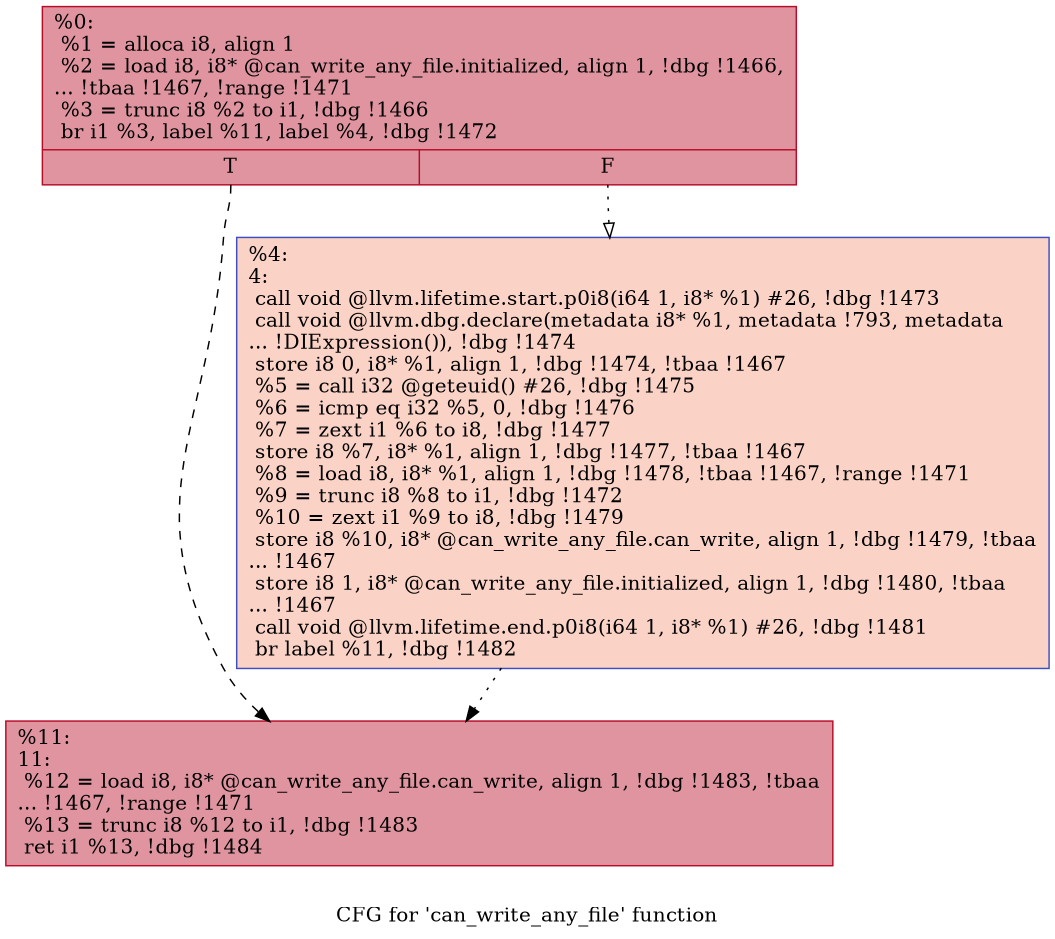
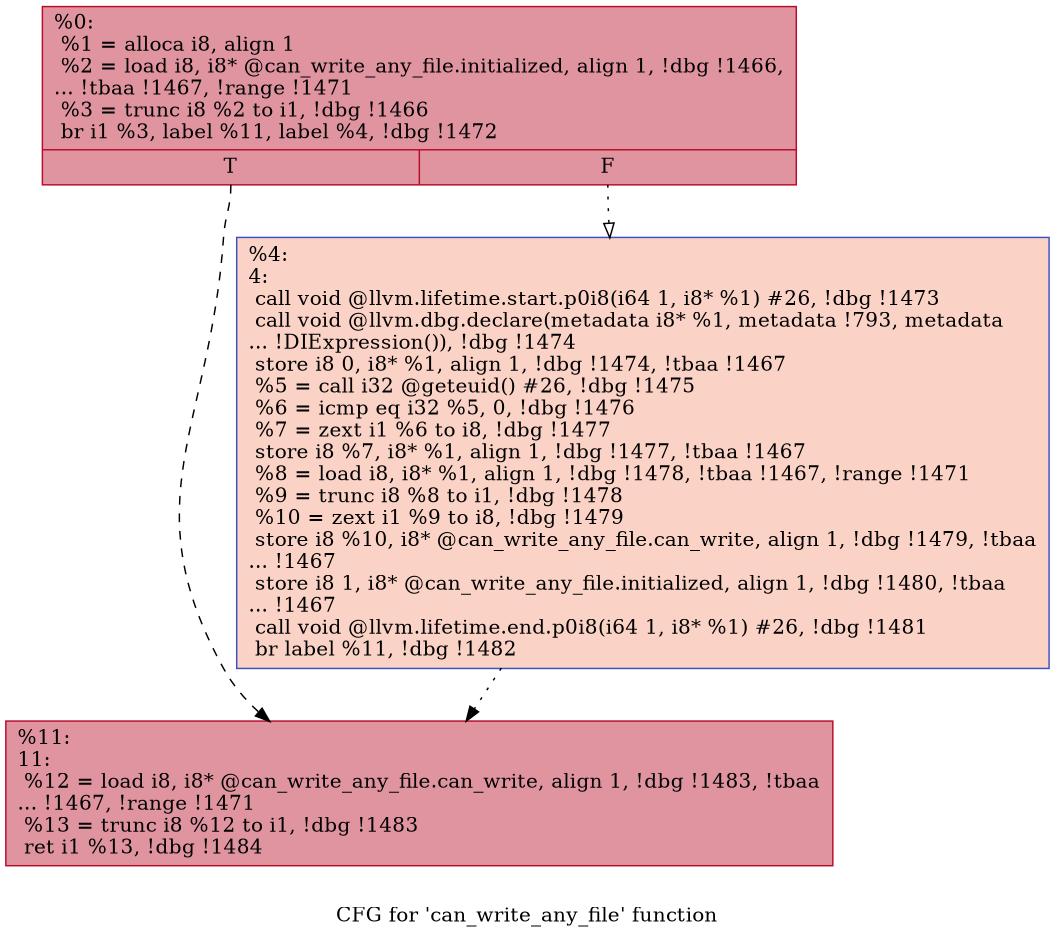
(436, 496) -> (436, 496)
